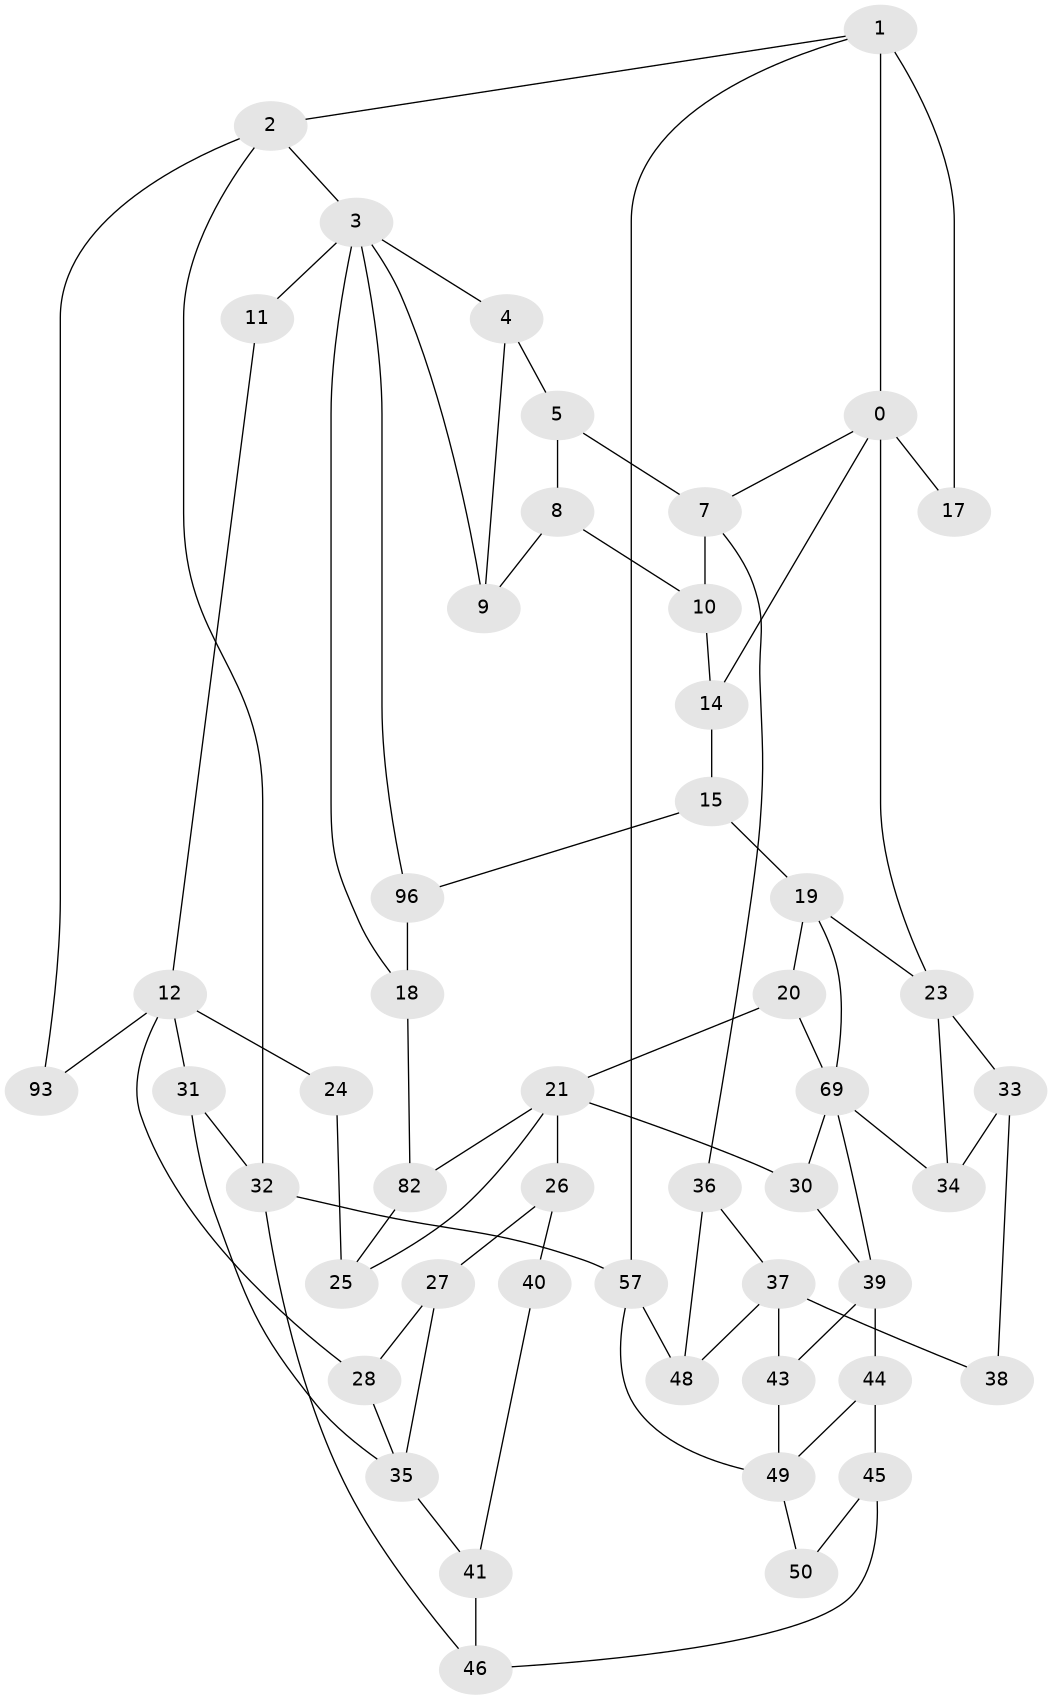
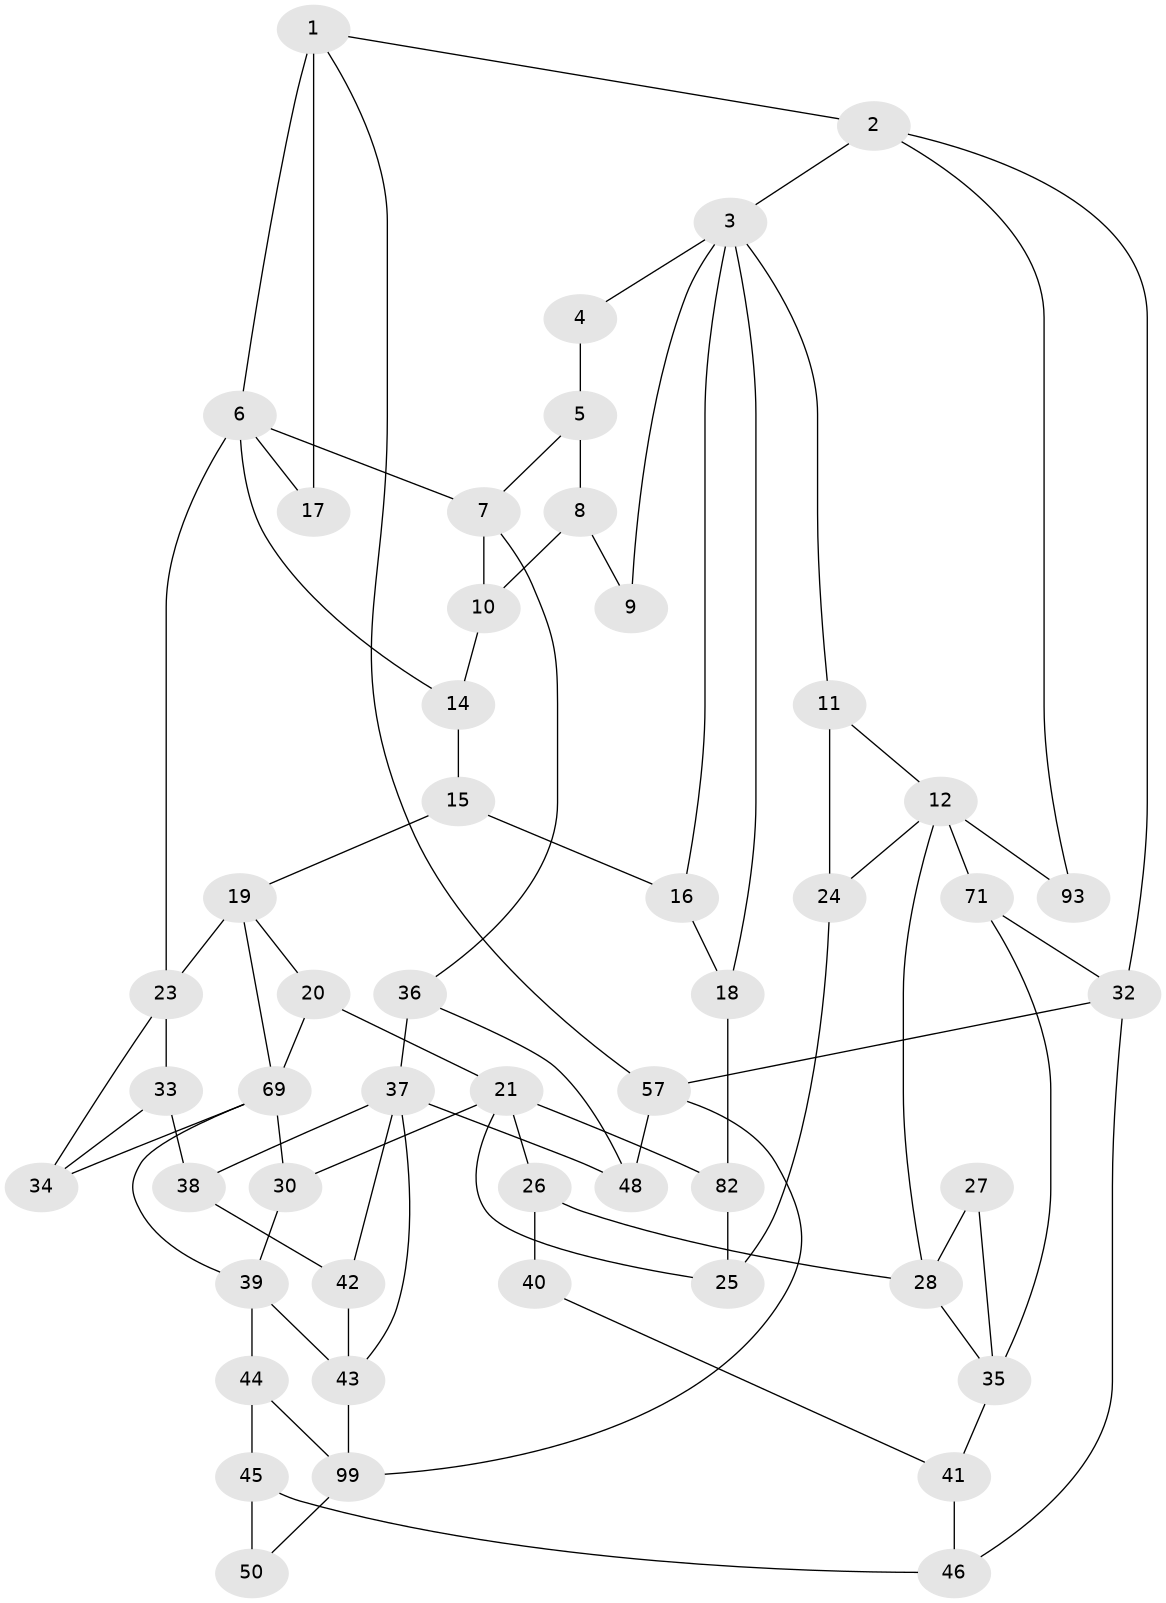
(881, 415) -> (240, 415)
(495, 464) -> none
none -> (830, 801)
(407, 898) -> (682, 898)
(189, 1091) -> (977, 898)
(507, 1228) -> (716, 1247)
none -> (348, 1284)
(779, 1477) -> (348, 1477)
